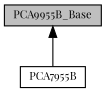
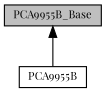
(53, 77) -> (53, 77)
